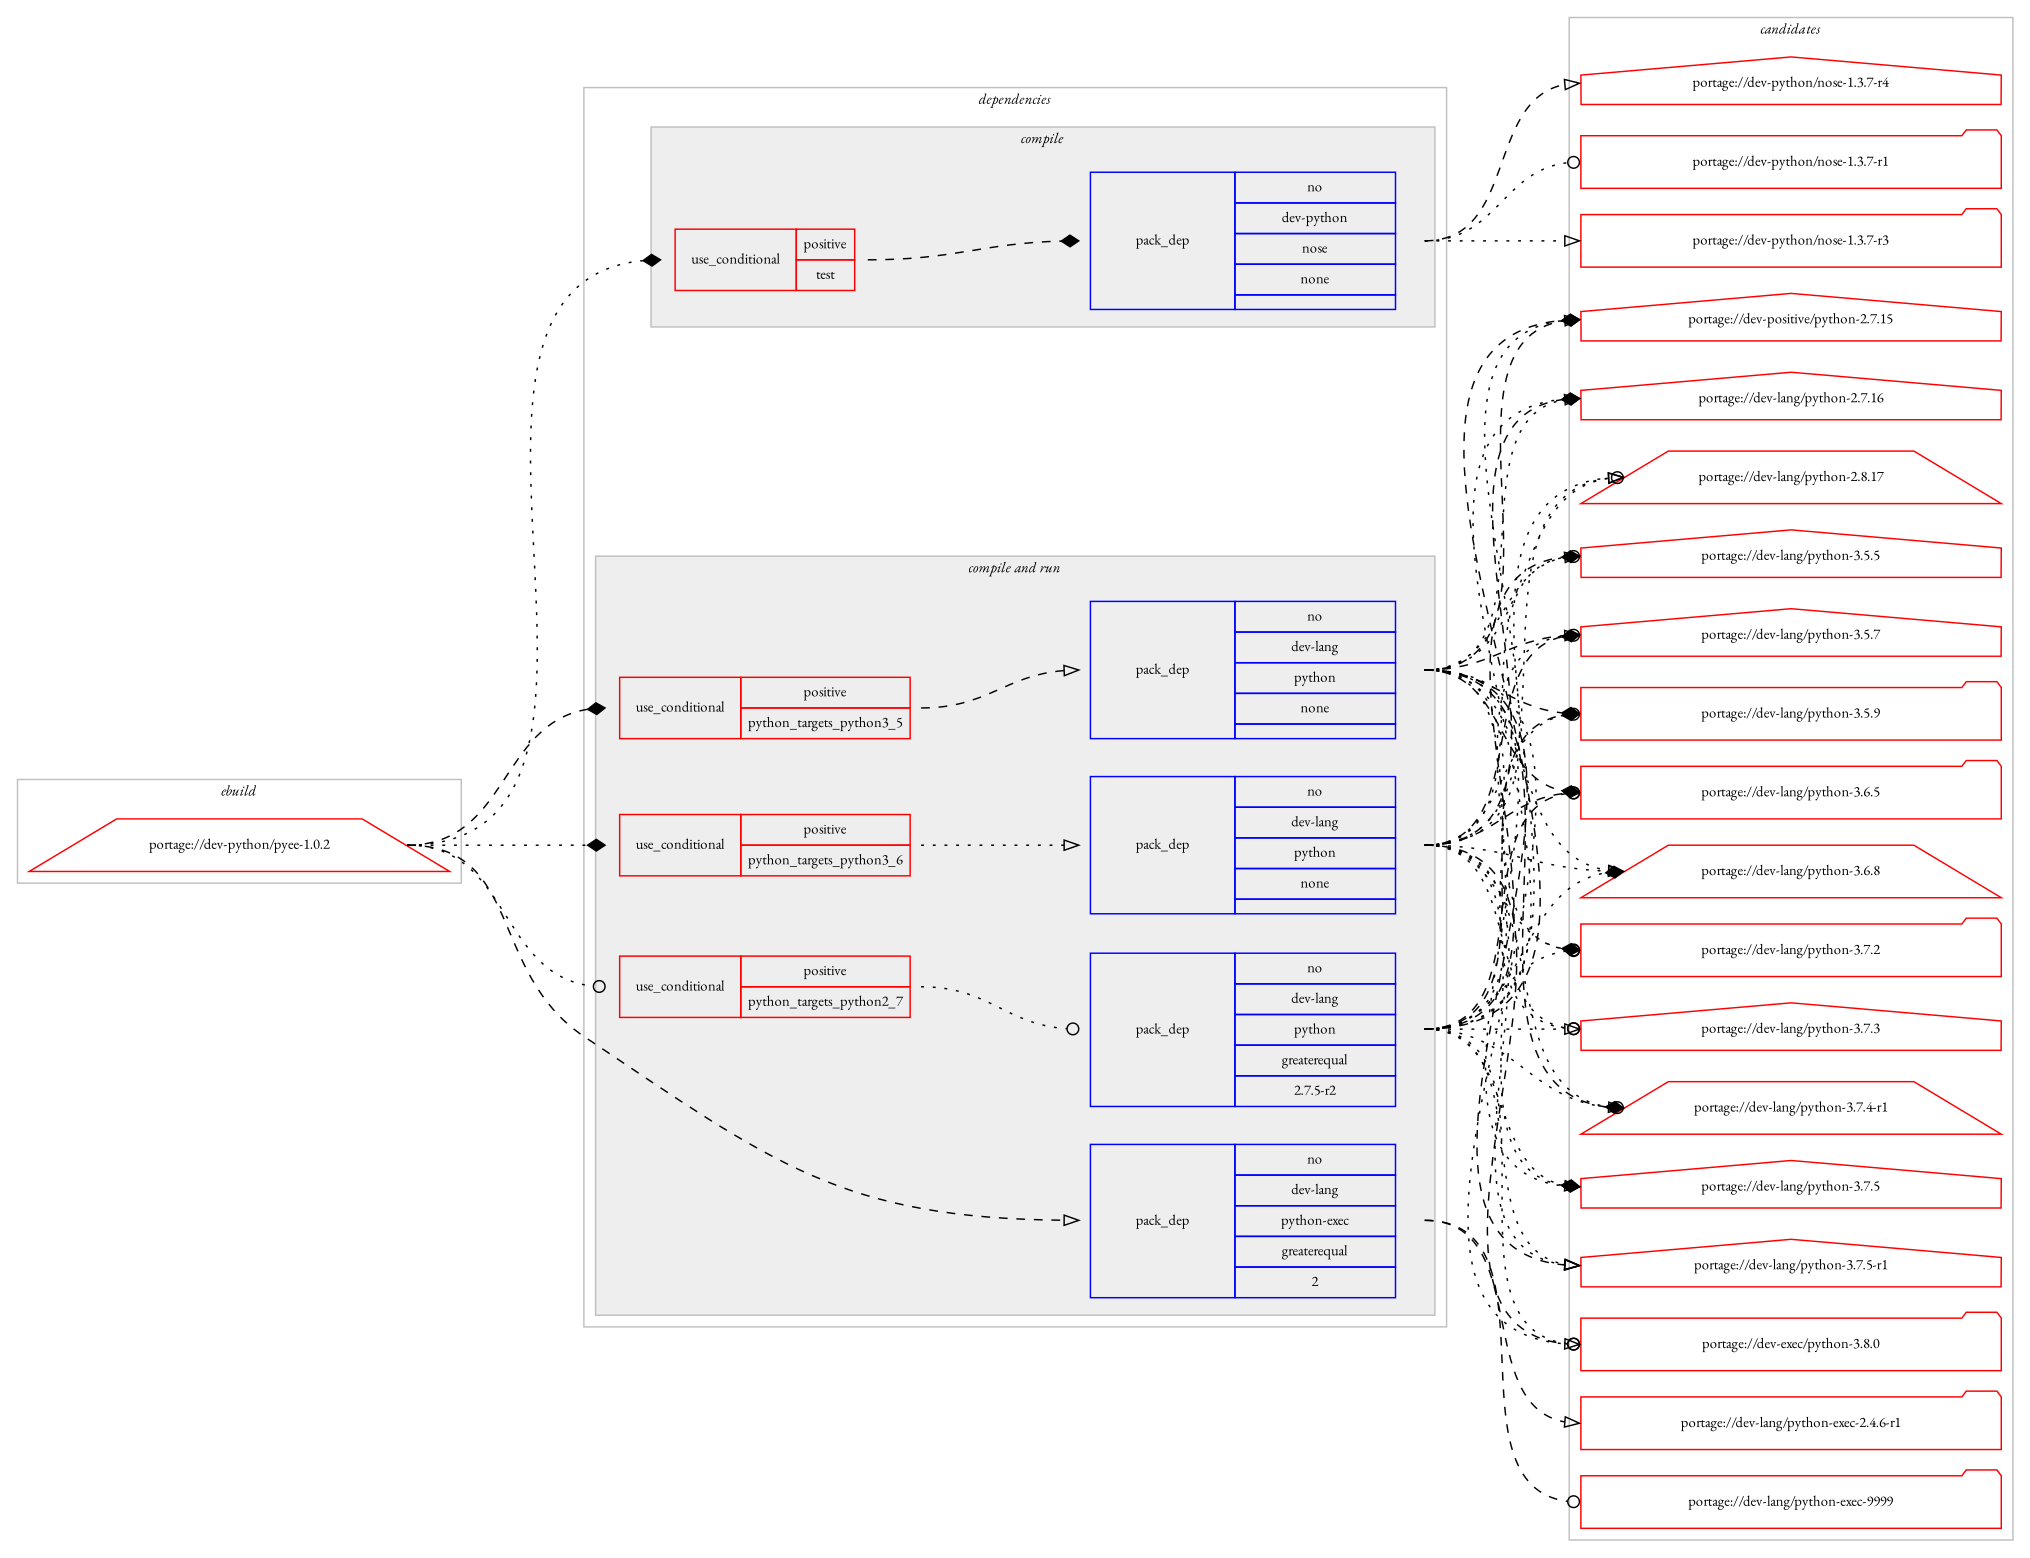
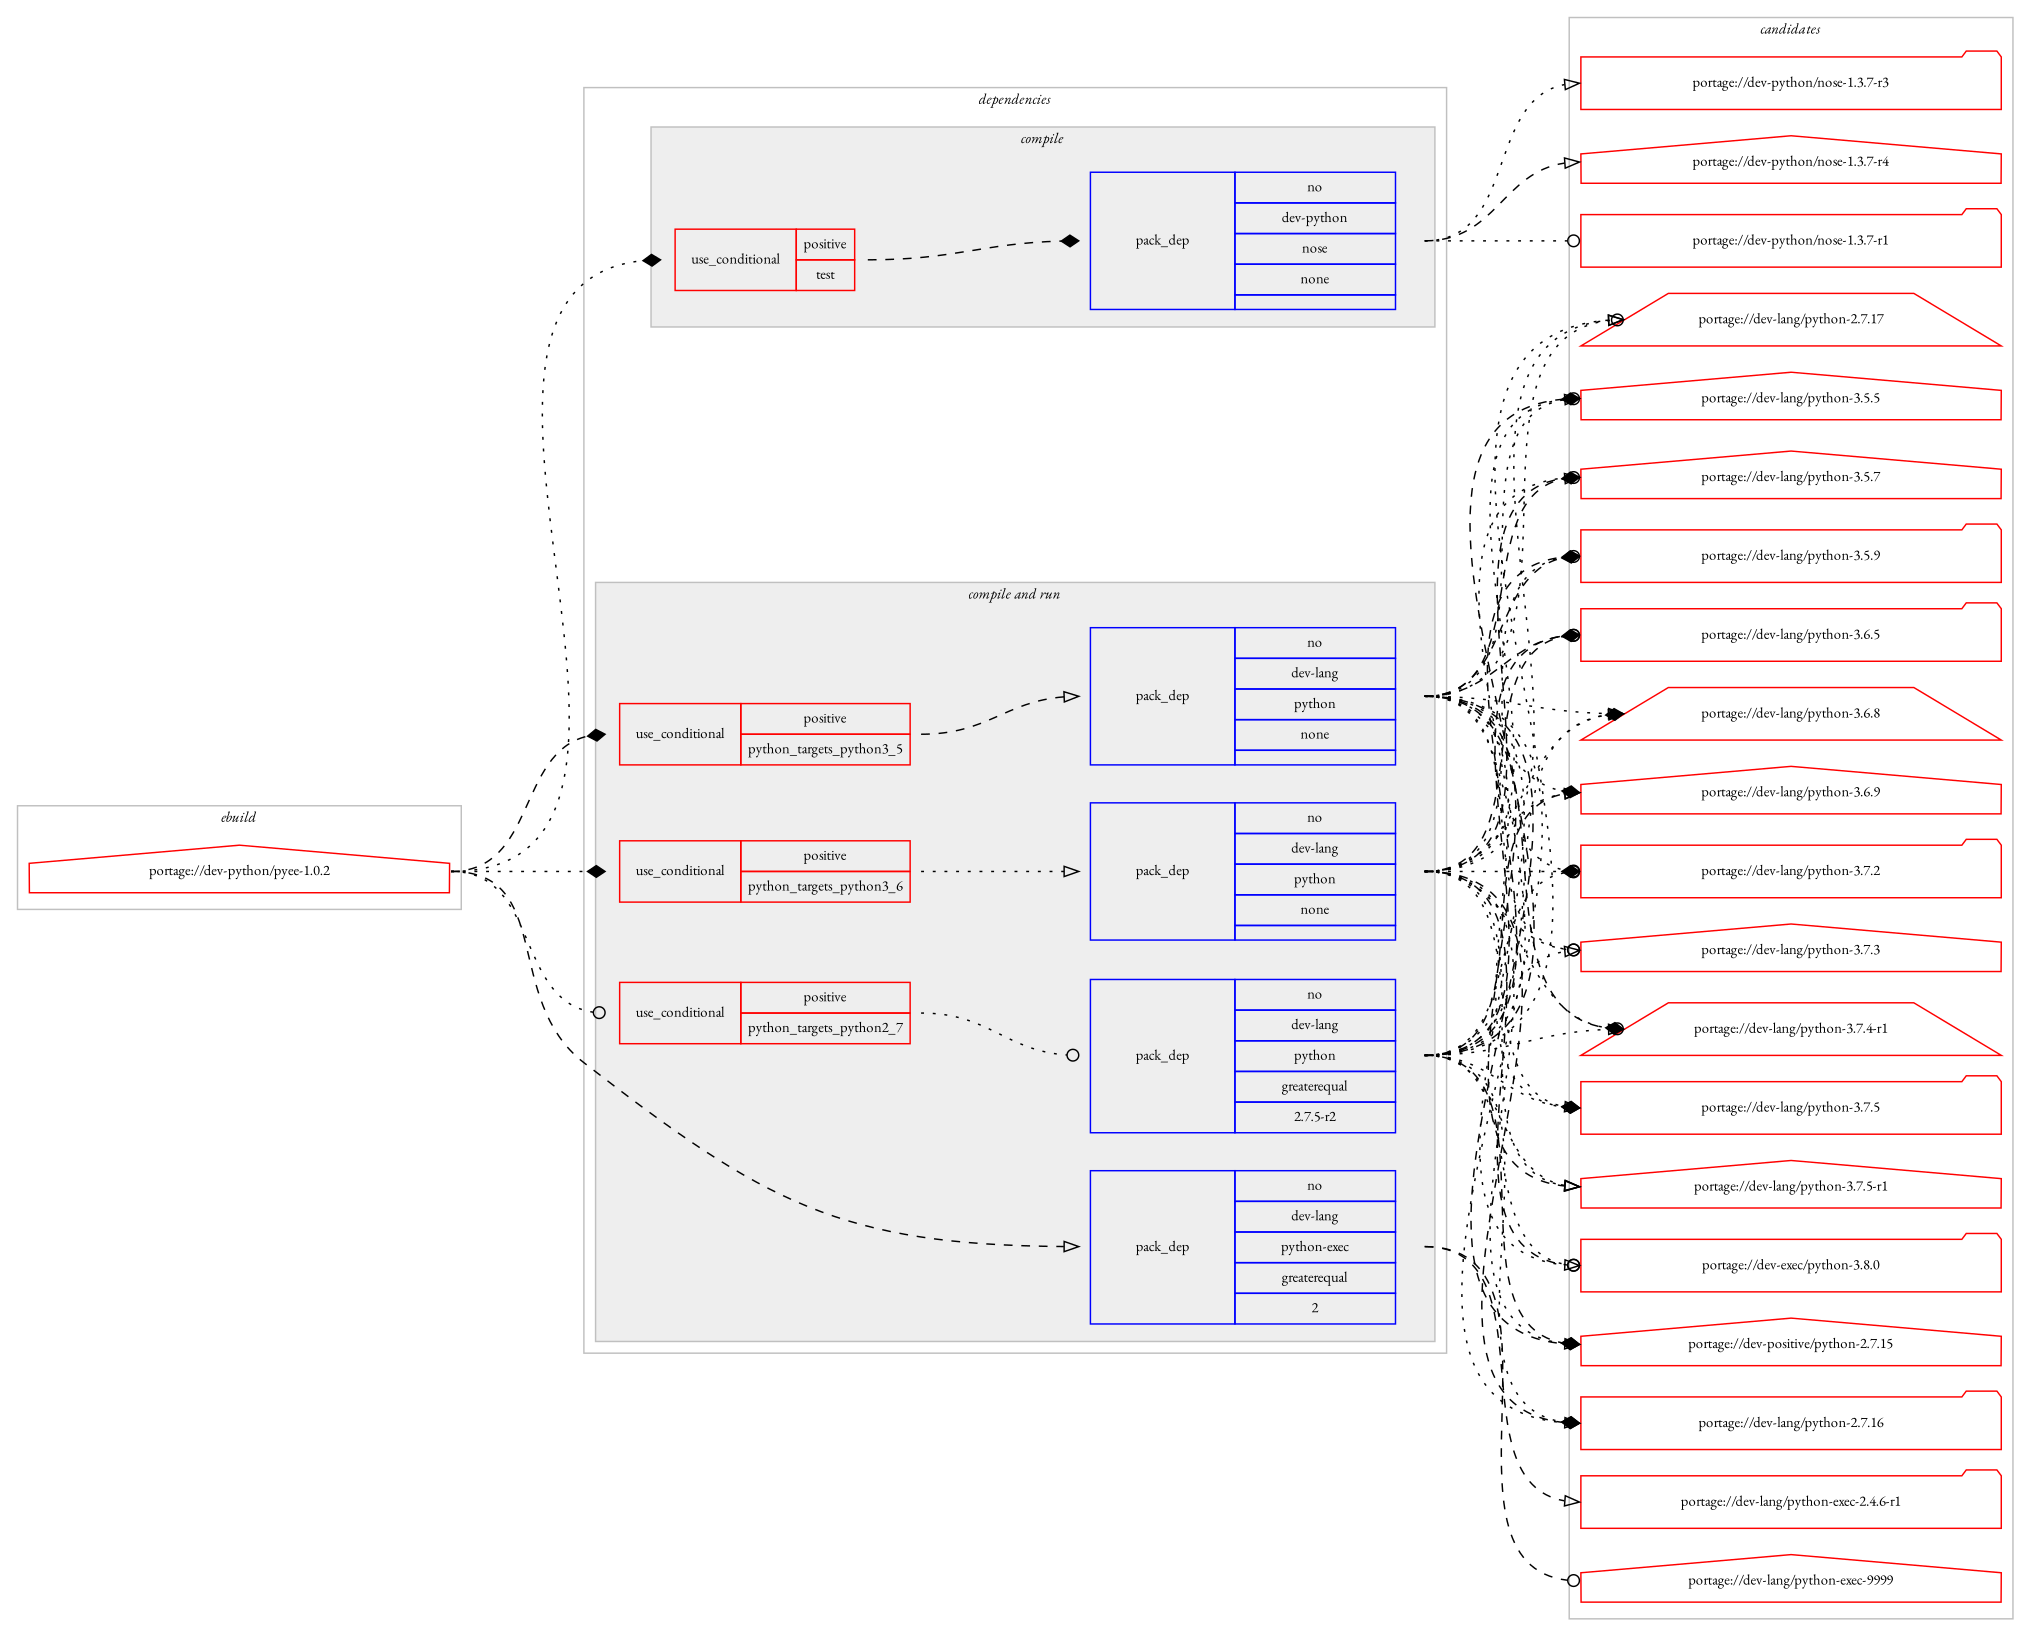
(1791, 399) -> (1791, 1423)
(1791, 477) -> (1791, 320)
none -> (1791, 793)
(239, 845) -> (239, 871)
(1791, 1187) -> (1791, 1108)
(1791, 1502) -> (1791, 1581)
